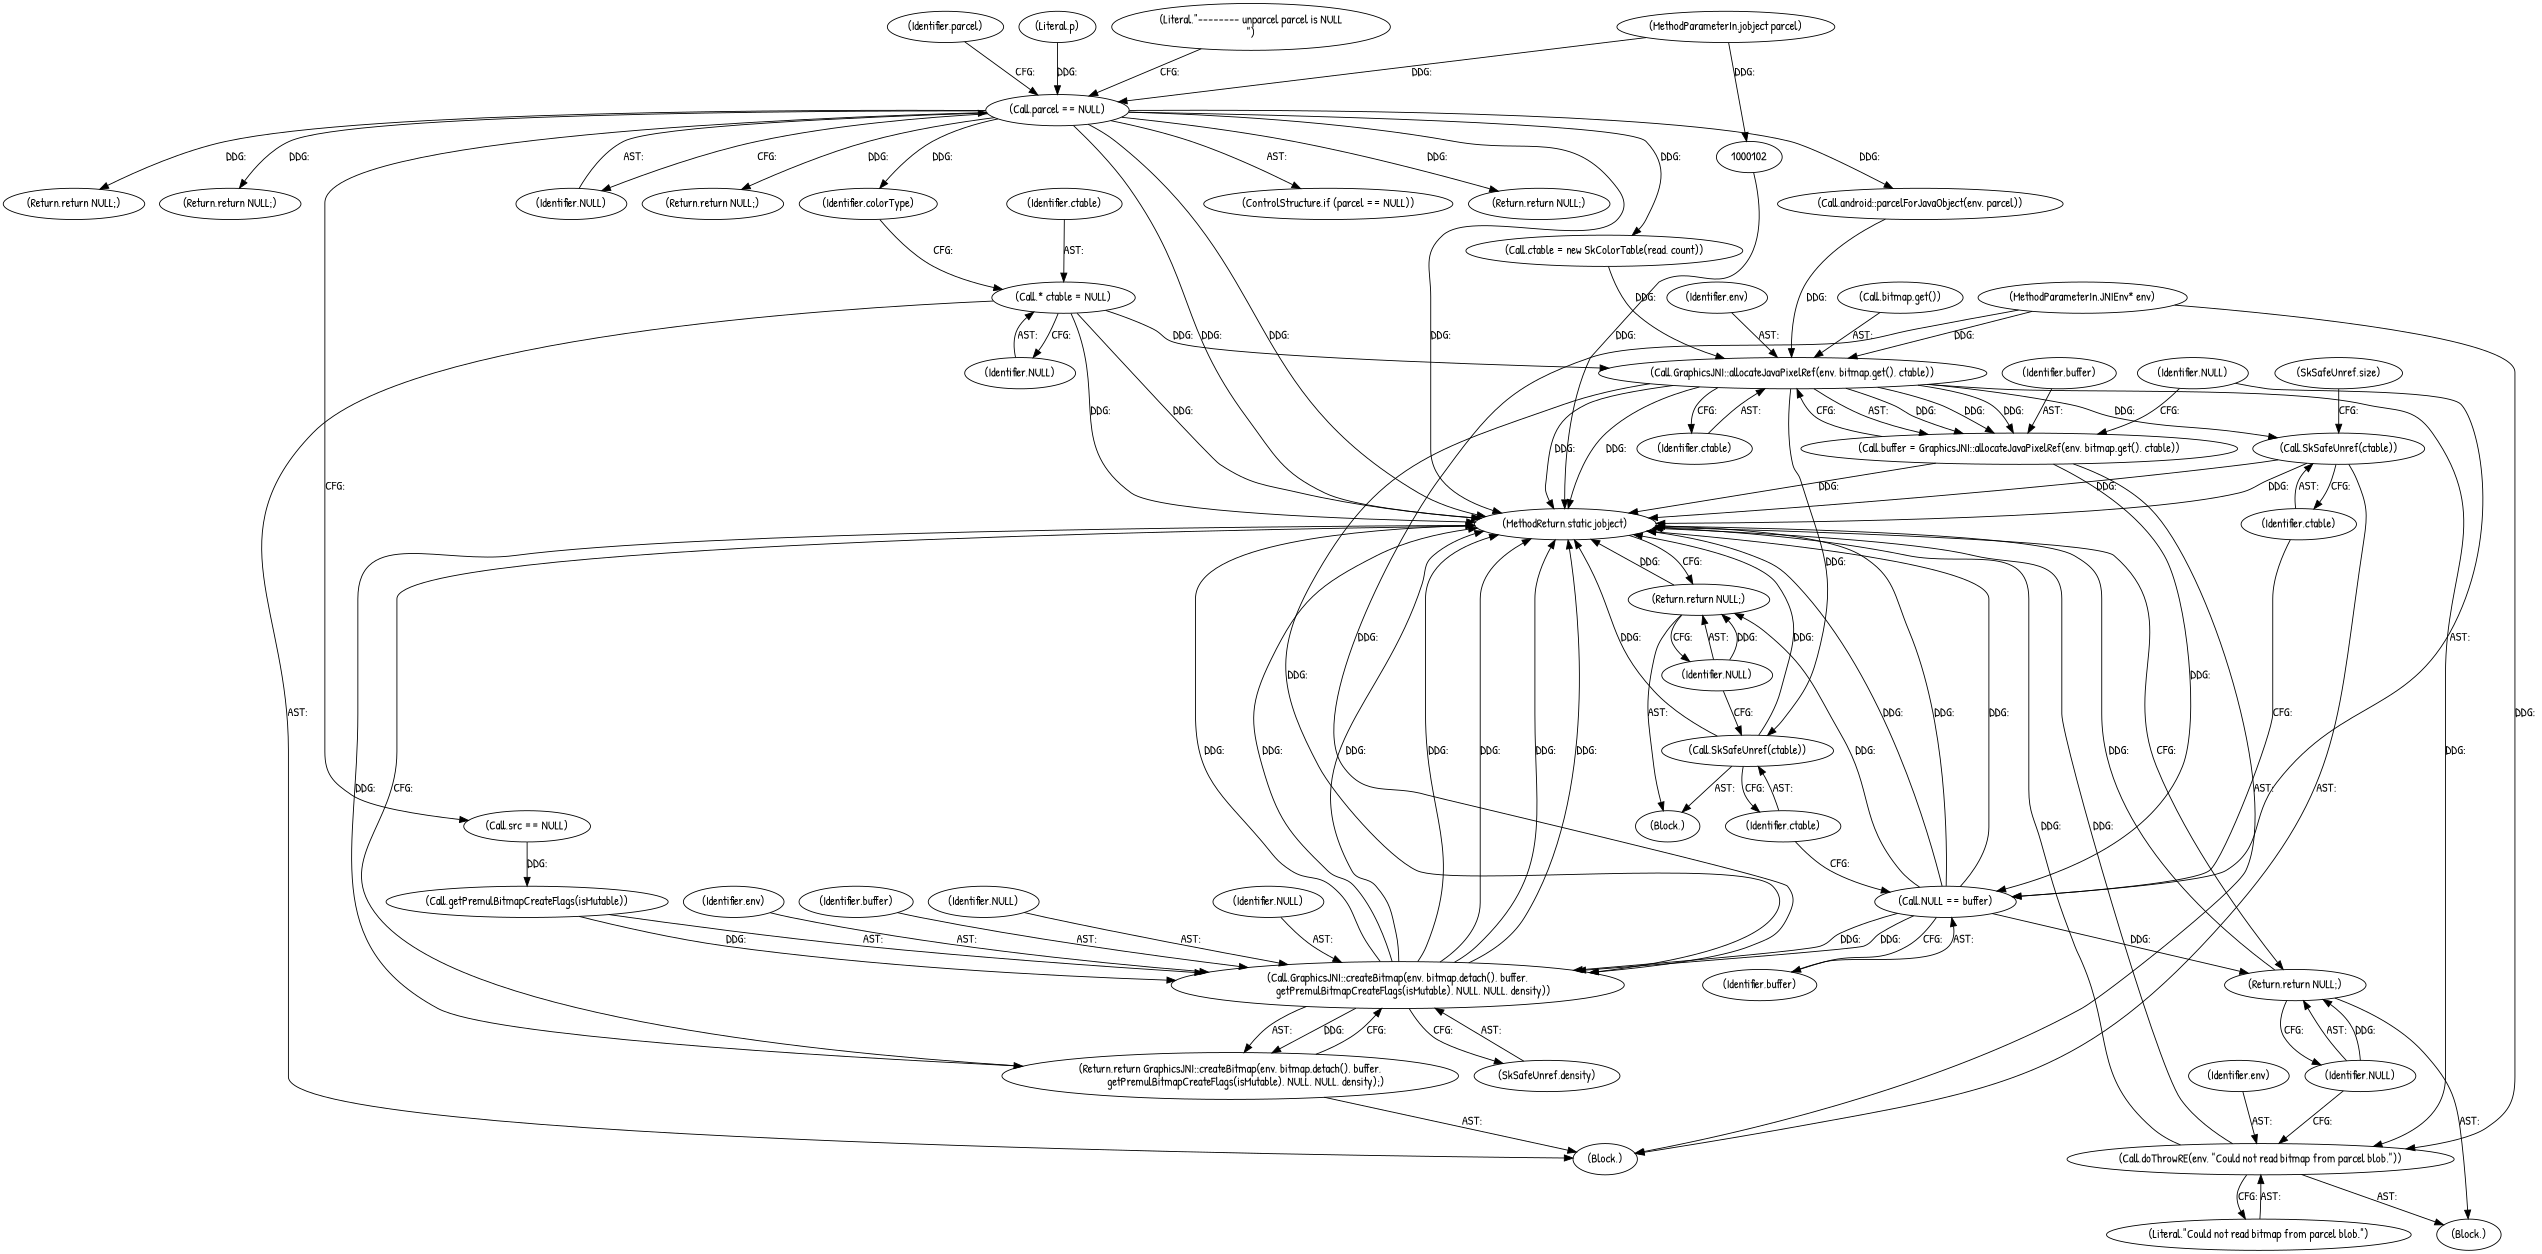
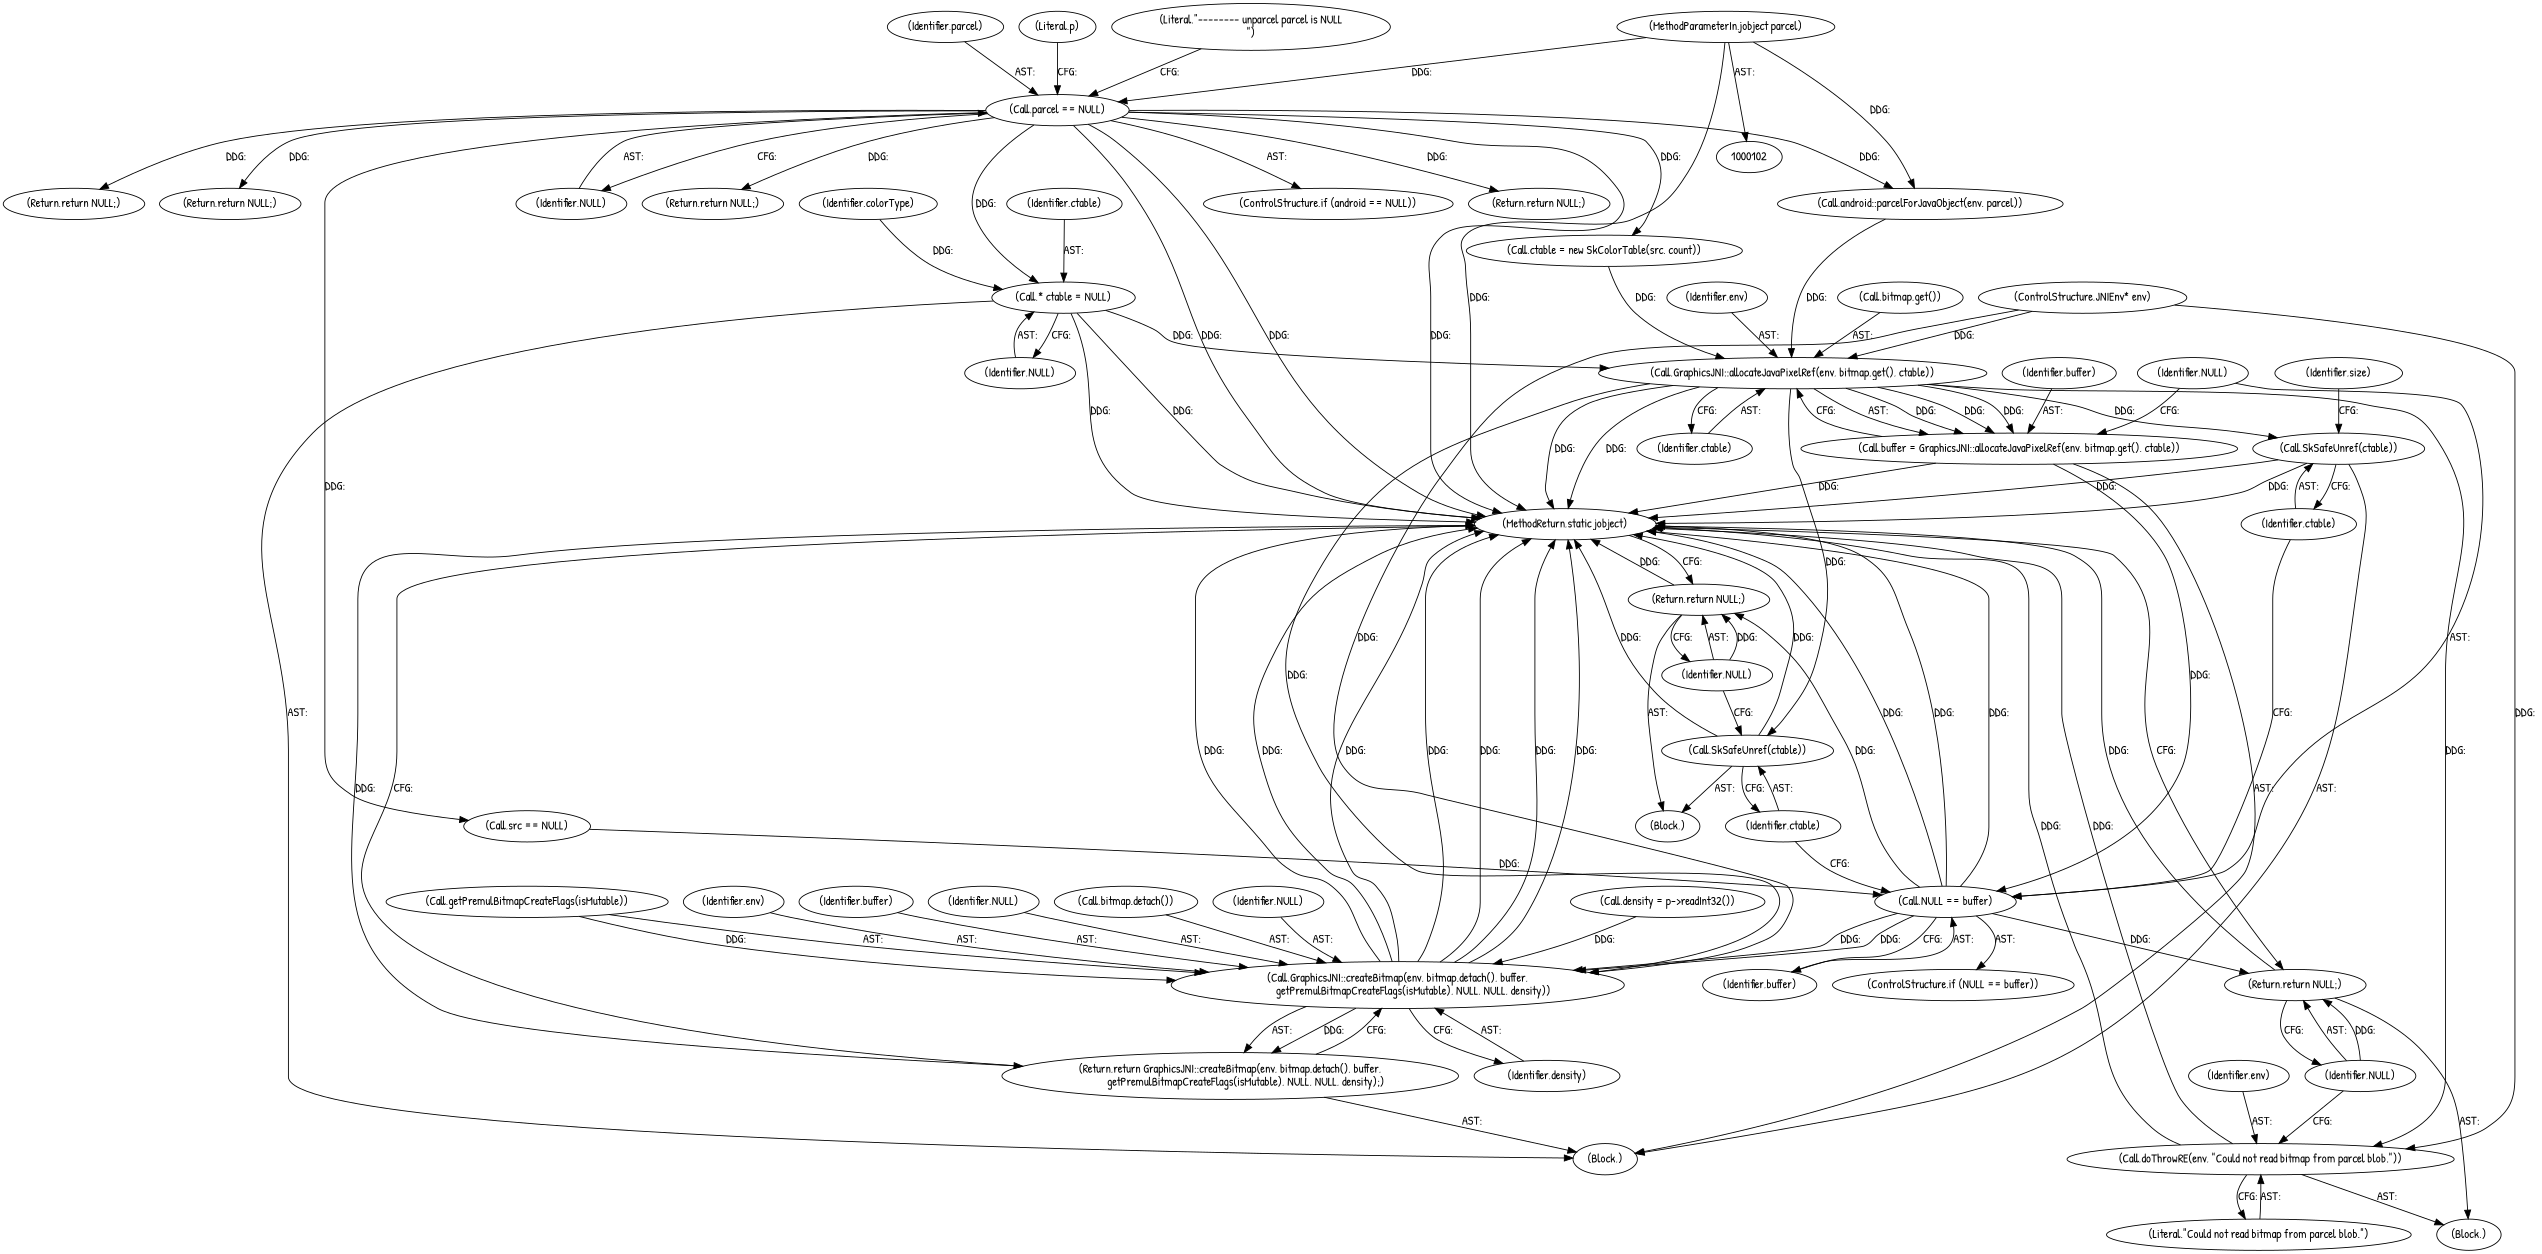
(1027, 72) -> (1027, 72)
(1069, 72) -> (1069, 72)
(1746, 72) -> (1746, 72)
none -> (1842, 100)
(936, 140) -> (973, 201)
(1328, 204) -> (1328, 204)
(945, 251) -> (945, 251)
(1604, 251) -> (1604, 251)
(2083, 298) -> (2083, 298)
(1639, 304) -> (1523, 222)
(2339, 373) -> (2339, 373)
(337, 486) -> (337, 486)
(527, 860) -> (1232, 856)
none -> (1126, 902)
none -> (1668, 902)
none -> (1953, 985)
(1547, 1076) -> (1547, 1076)
